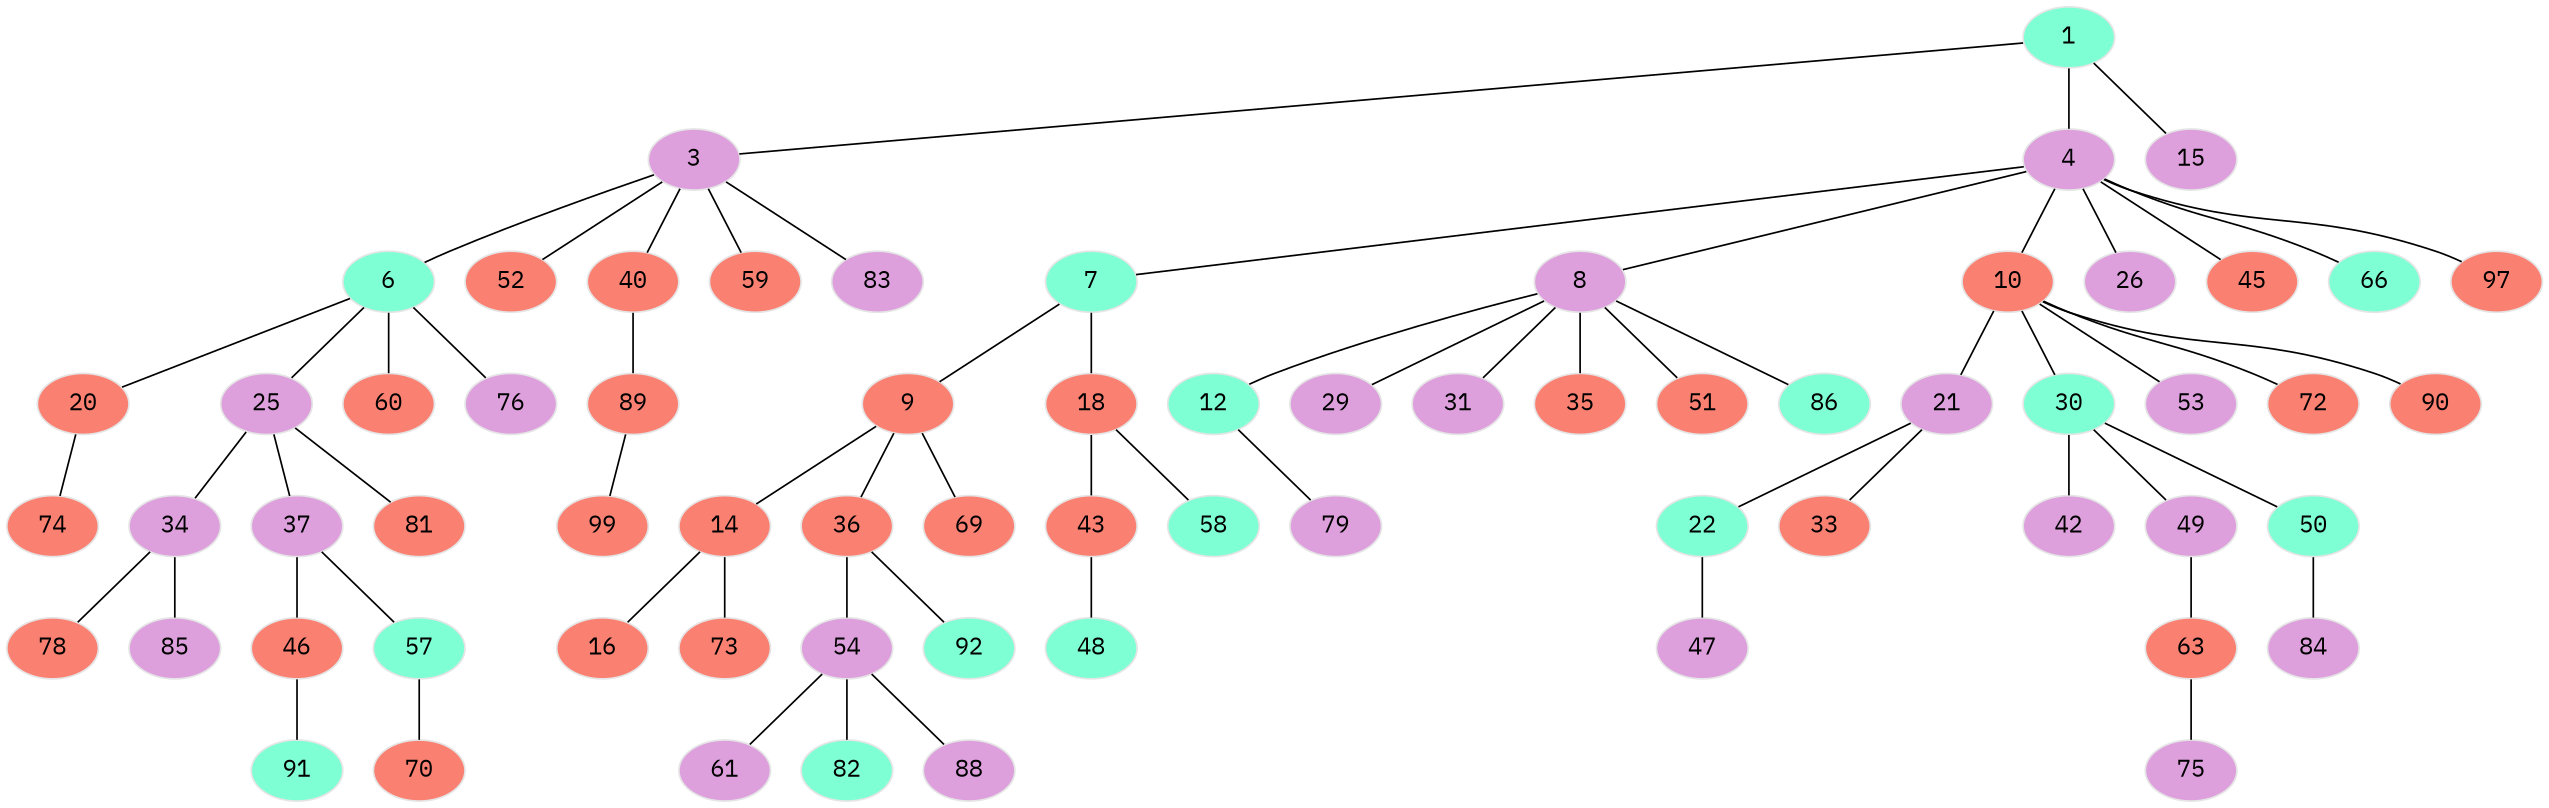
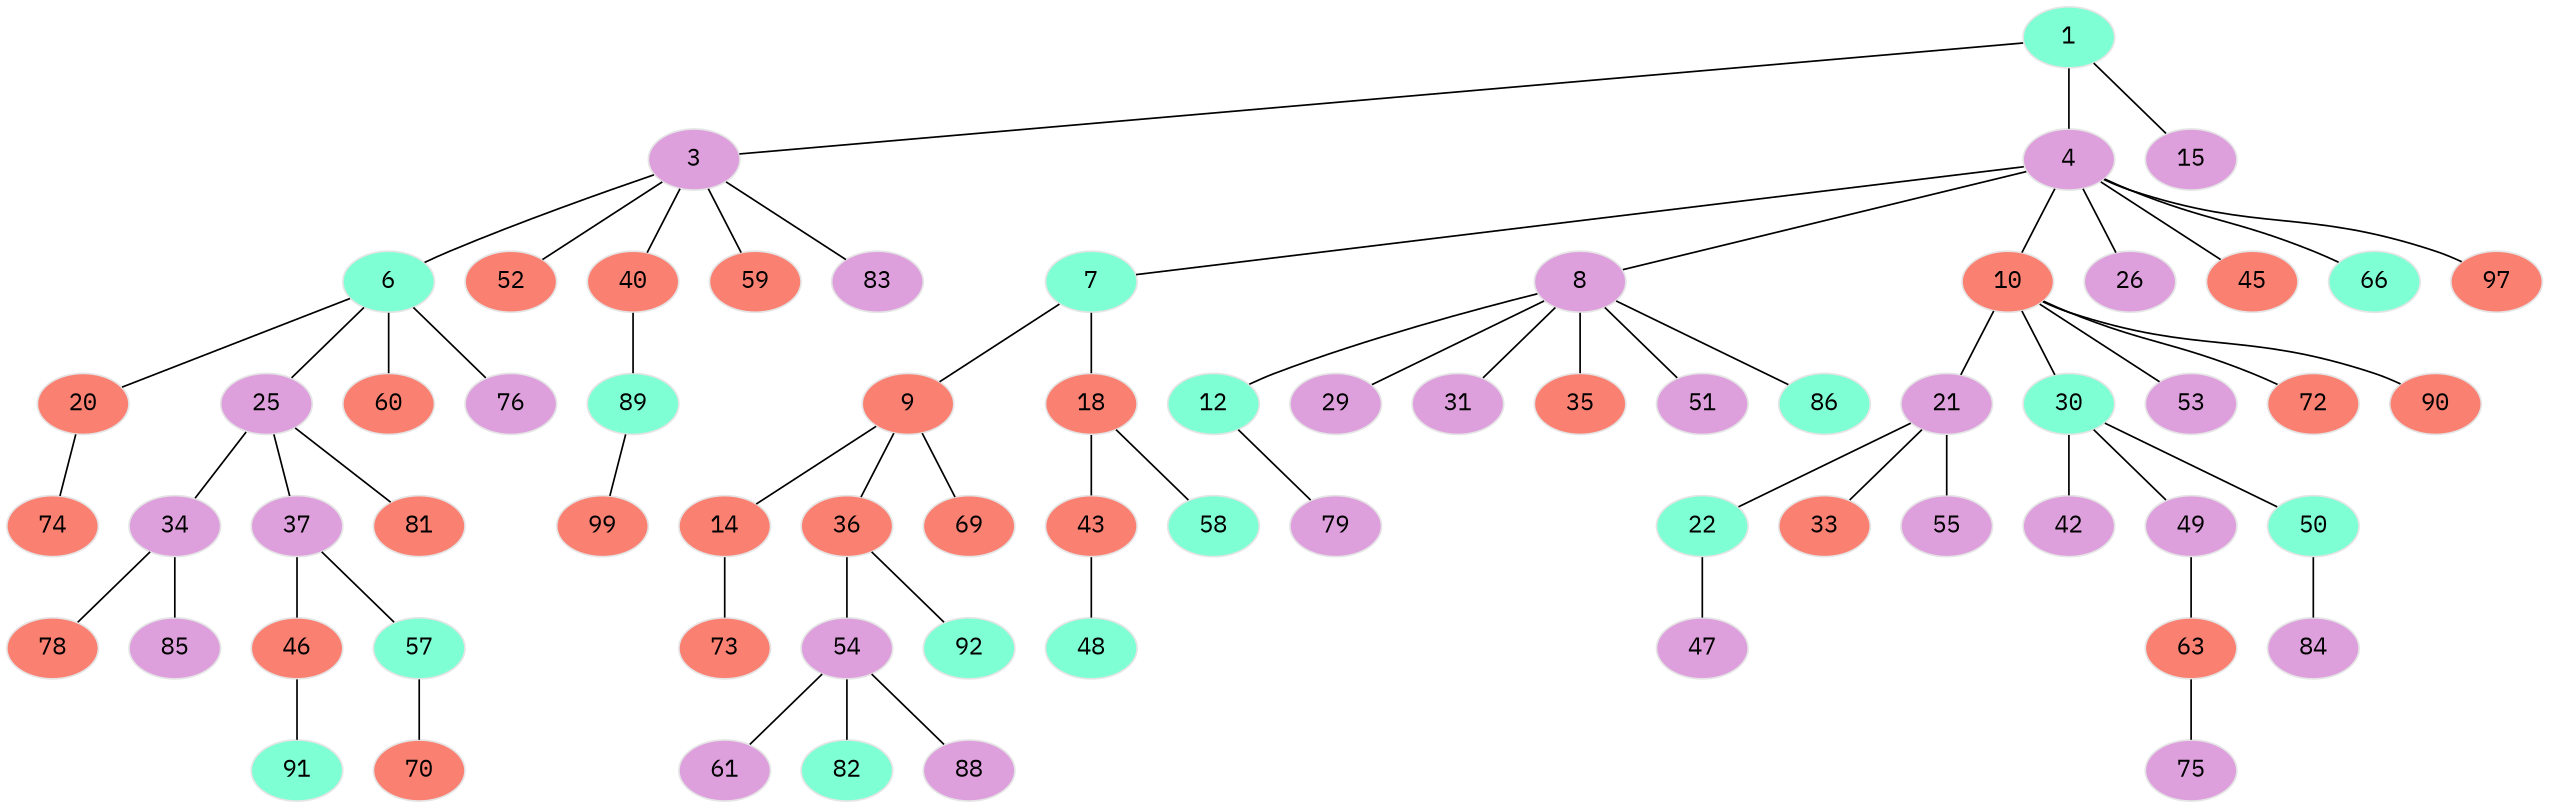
(633, 404) -> (633, 404)
(1702, 404) -> (1702, 404)
none -> (1947, 526)
(603, 648) -> none
